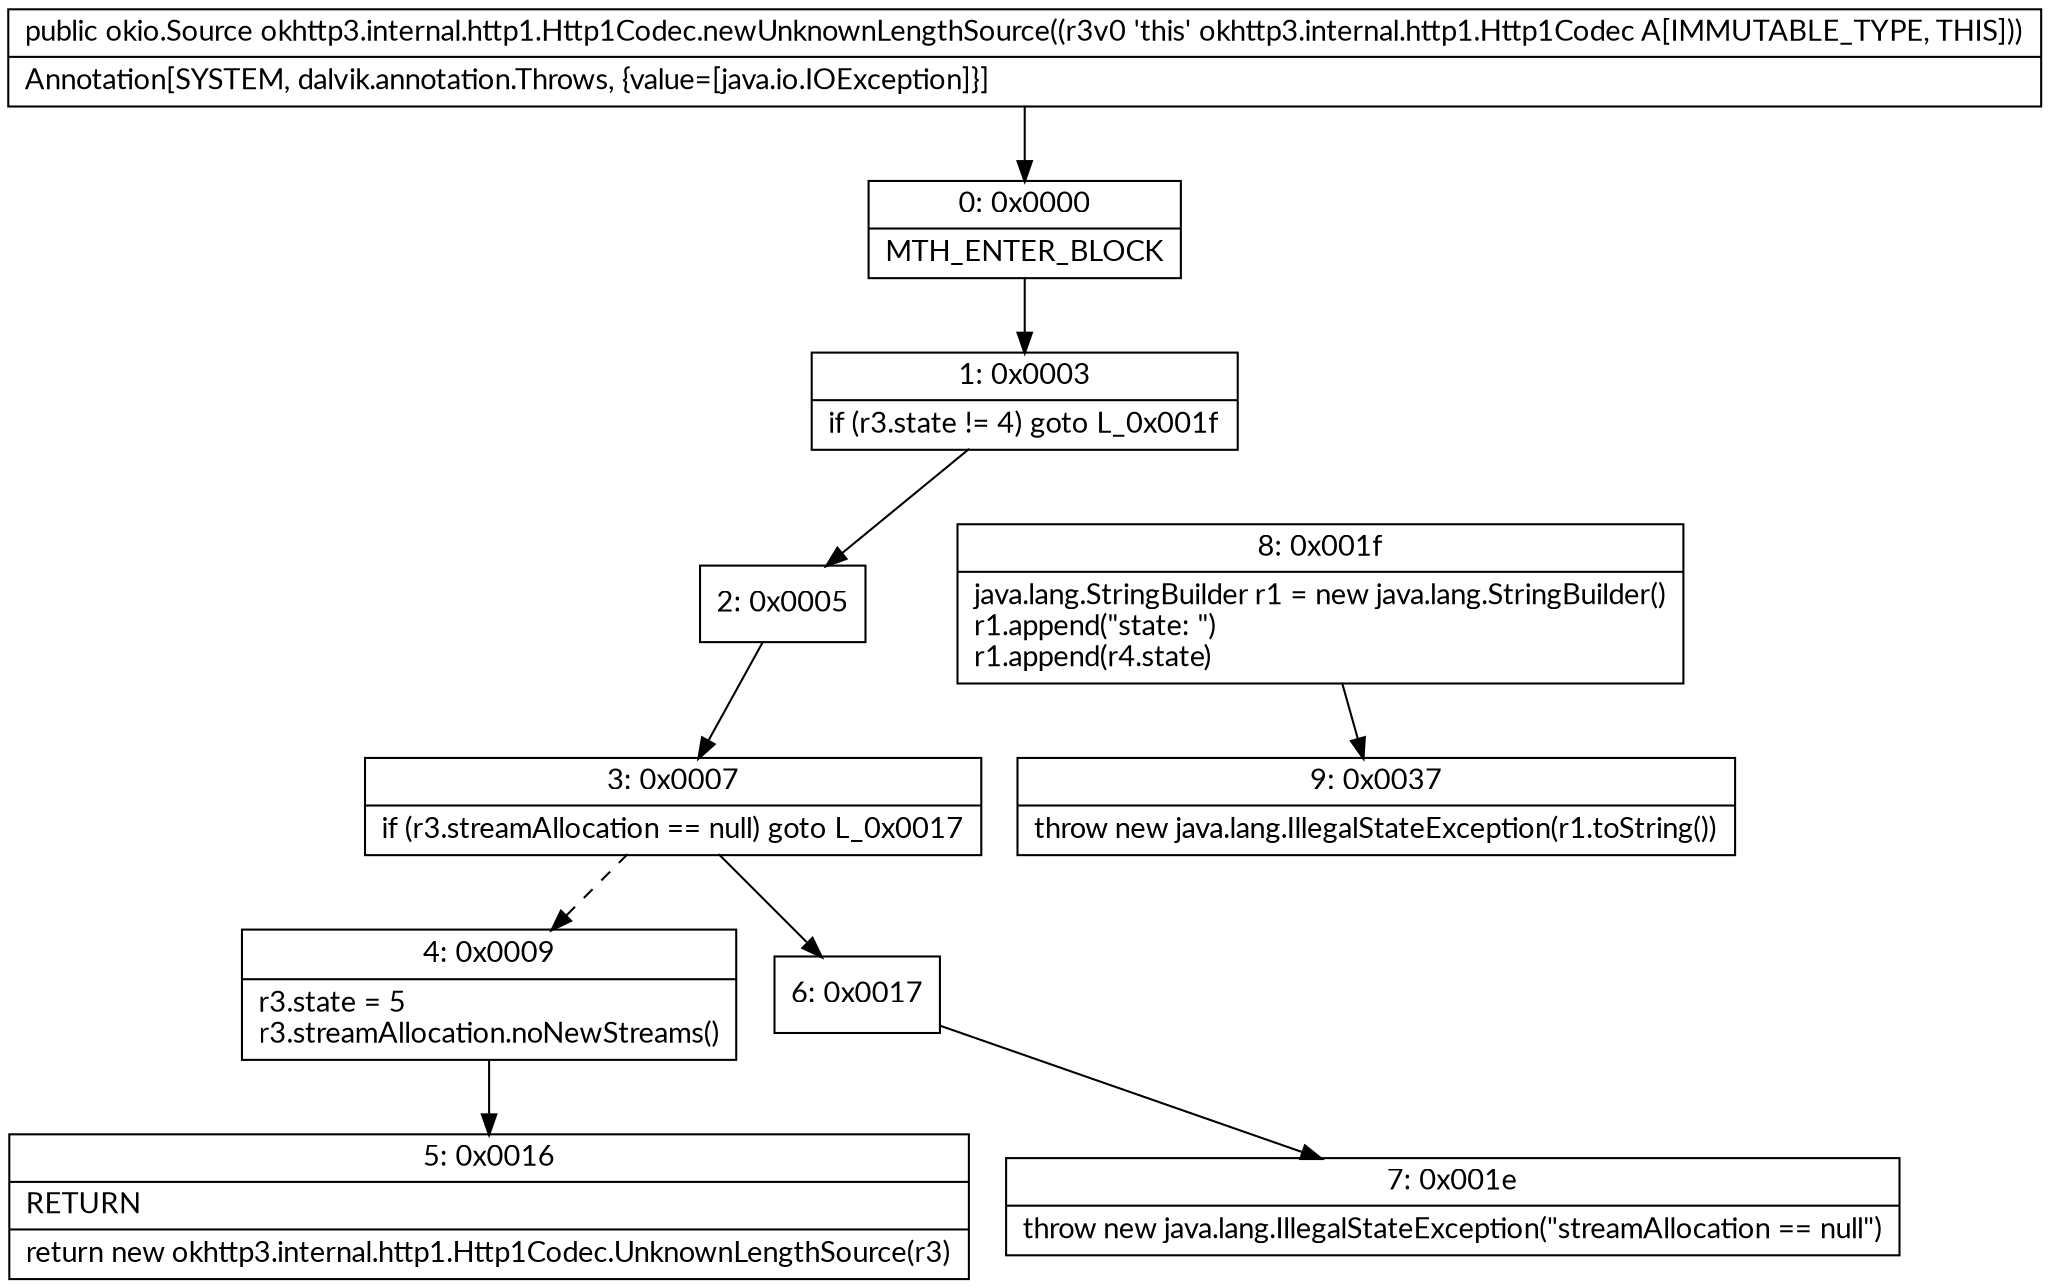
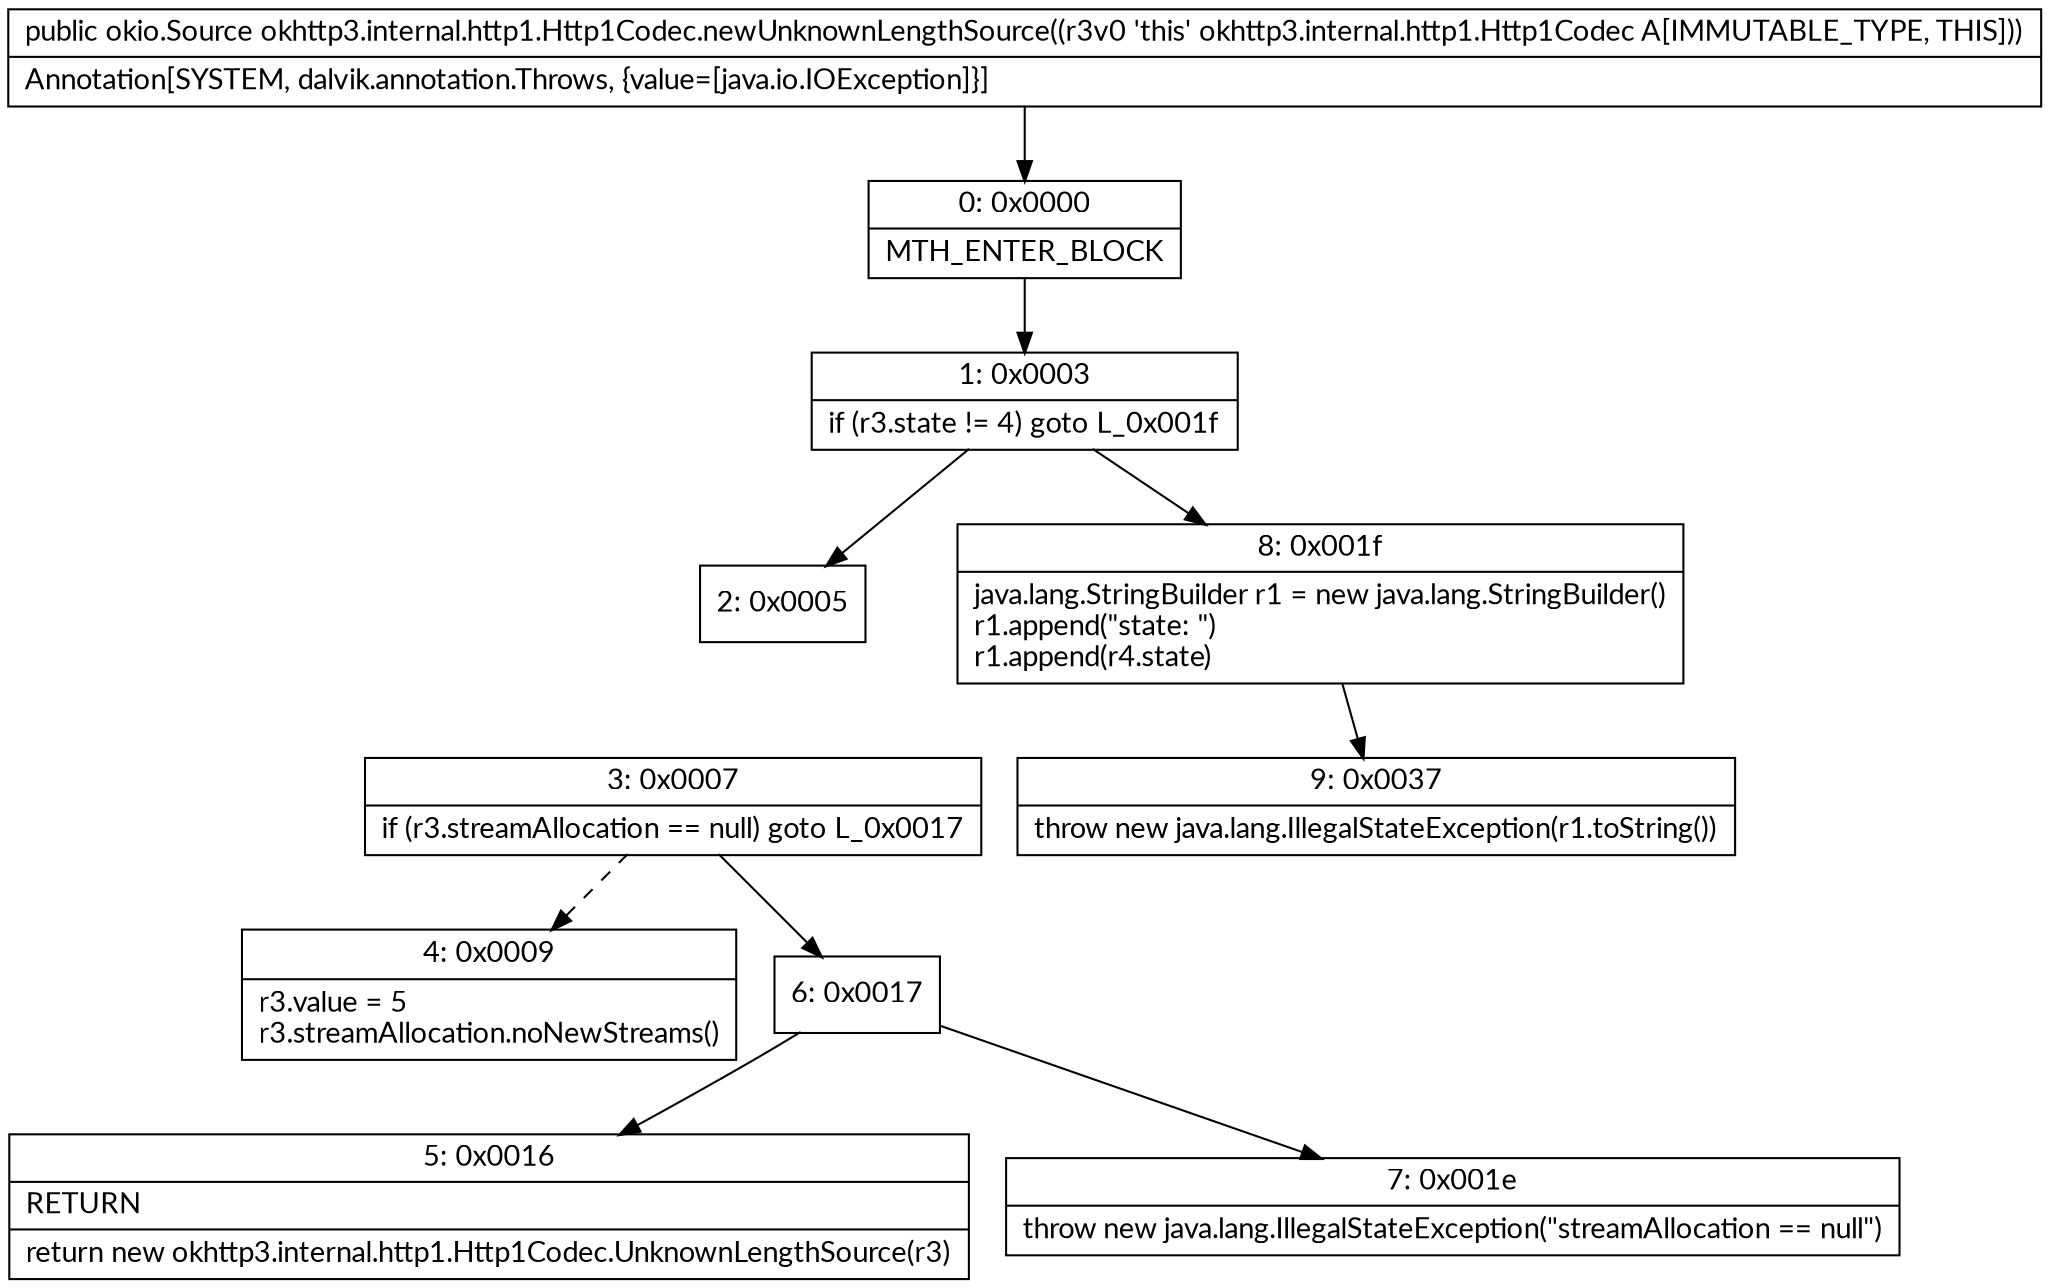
none -> (1141, 481)
(736, 691) -> none
(333, 1003) -> (334, 1003)
(489, 1086) -> (720, 1079)
